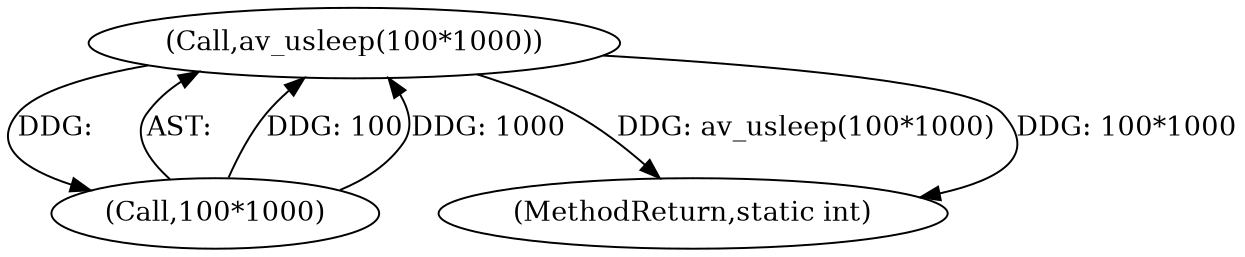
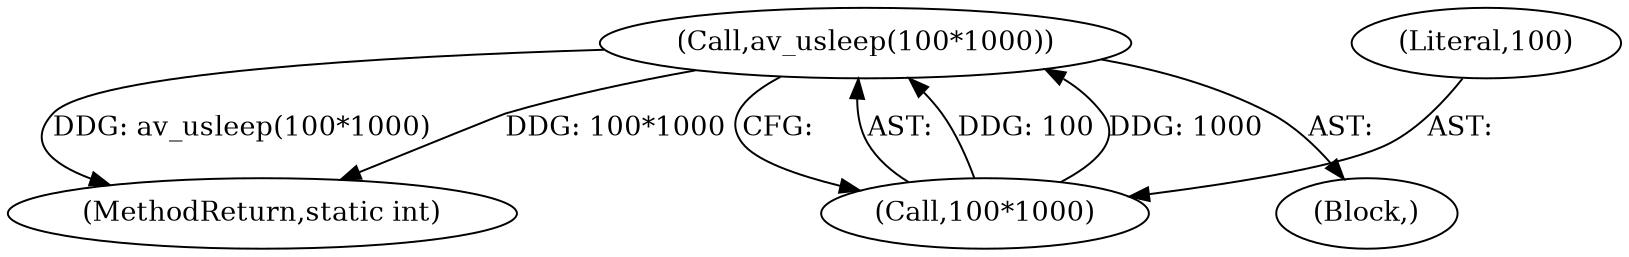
none -> (1486, 43)
(60, 128) -> (782, 128)
none -> (1367, 213)
